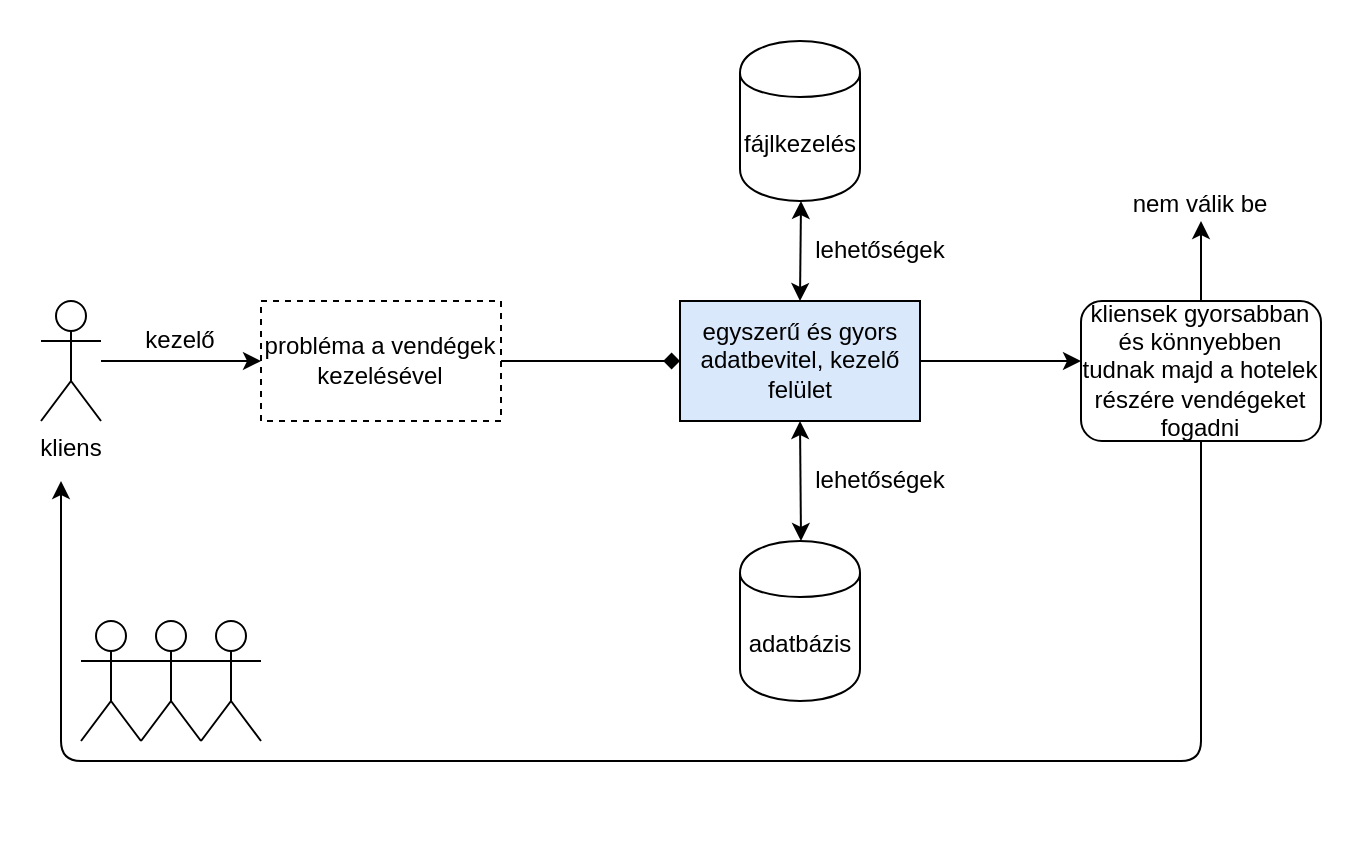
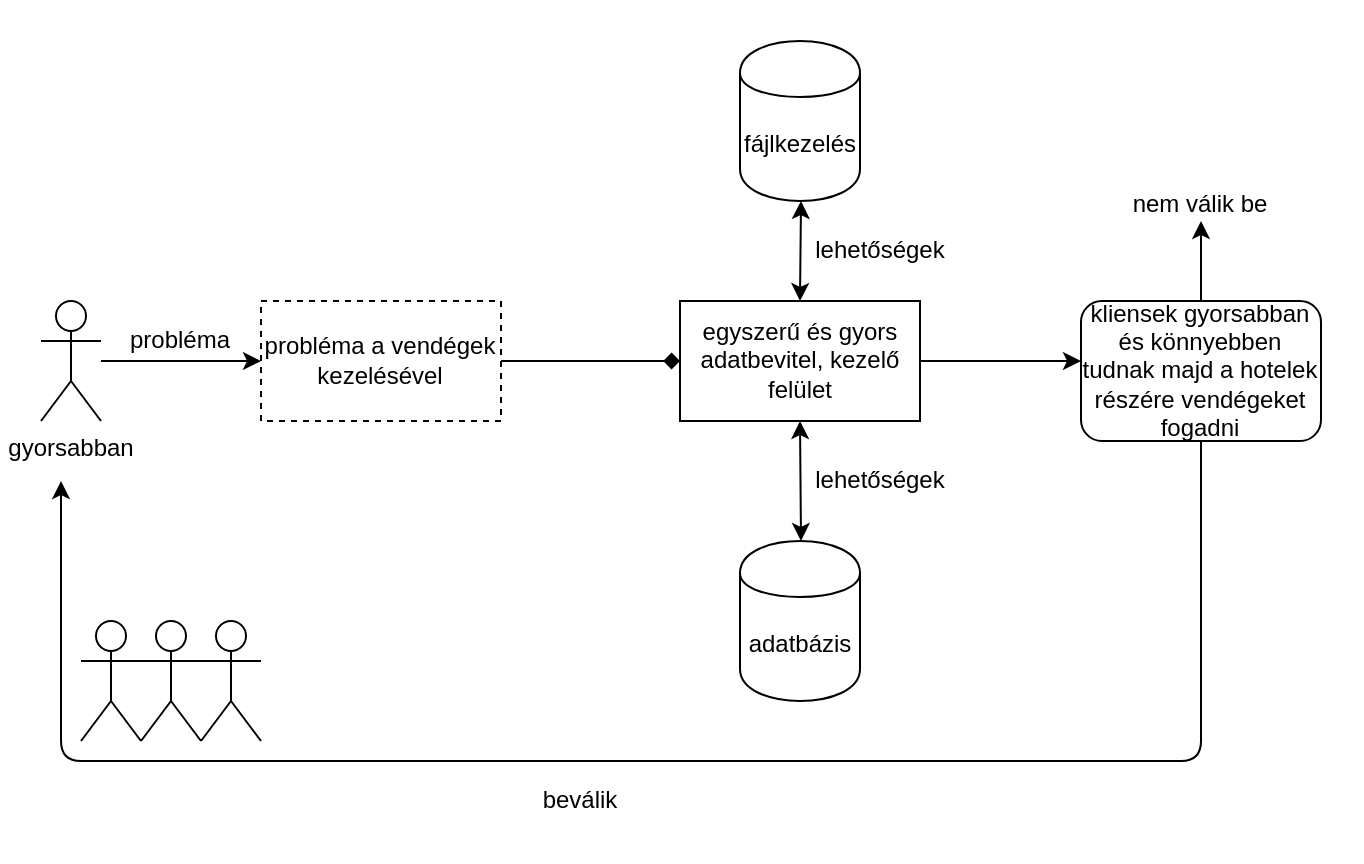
(181, 341) -> (181, 341)
(800, 361) -> (800, 361)
(72, 449) -> (72, 449)
none -> (581, 801)
